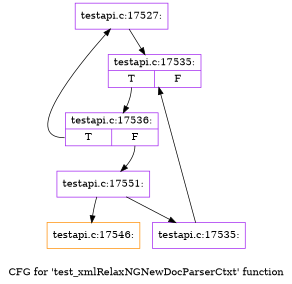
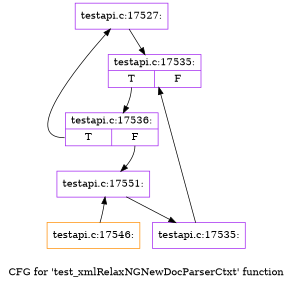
(94, 206) -> (102, 213)
